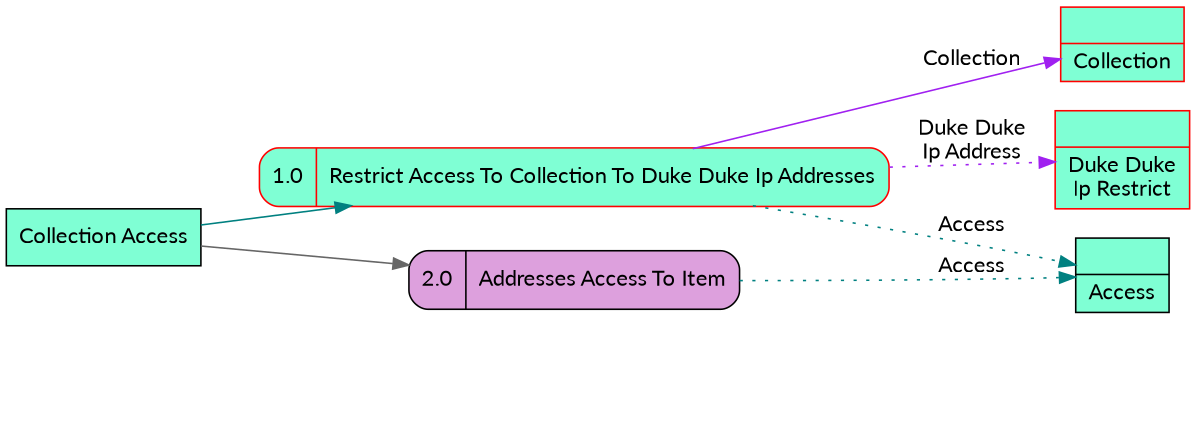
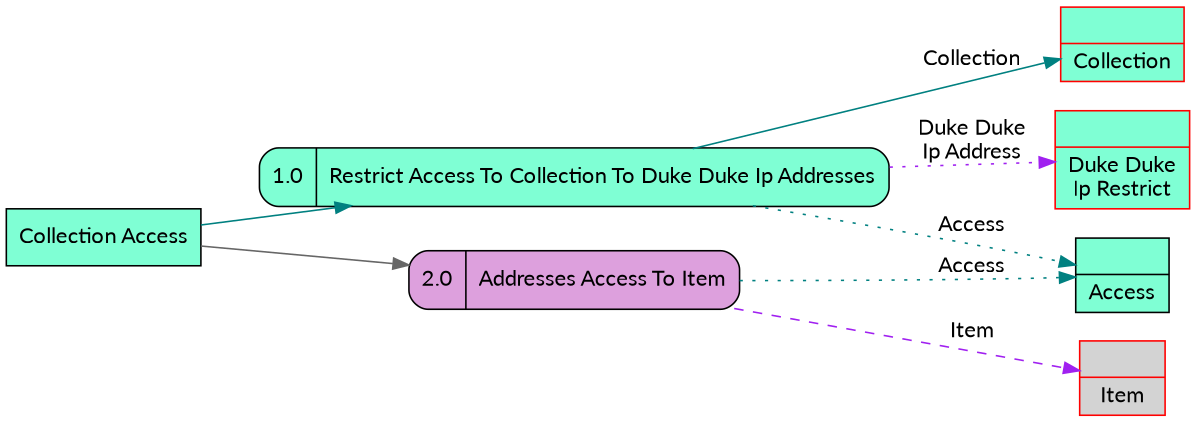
(869, 106) -> (869, 106)
(574, 177) -> (574, 177)
none -> (1122, 378)
